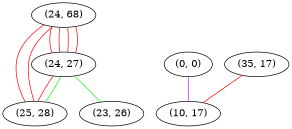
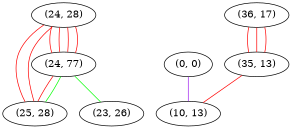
(64, 15) -> (64, 15)
none -> (257, 15)
(64, 64) -> (64, 64)
(257, 64) -> (257, 64)
(188, 114) -> (188, 114)
